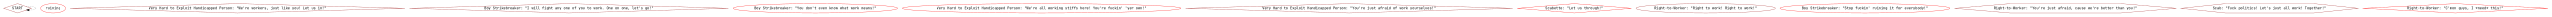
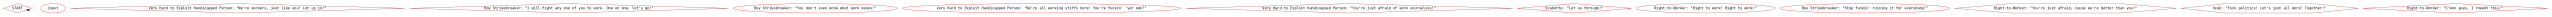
(53, 8) -> (53, 8)
